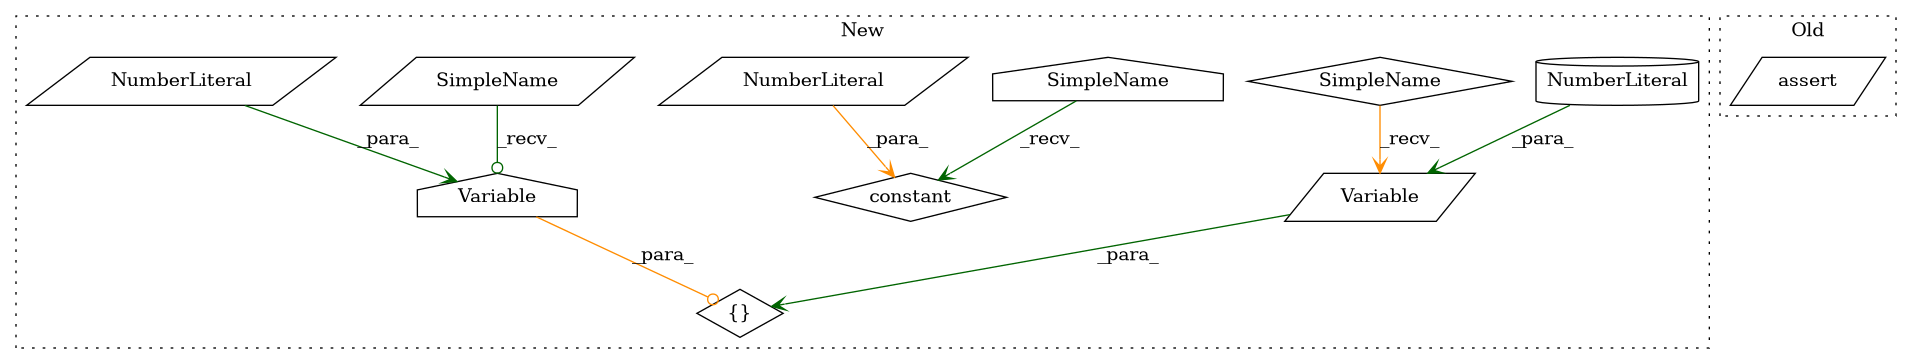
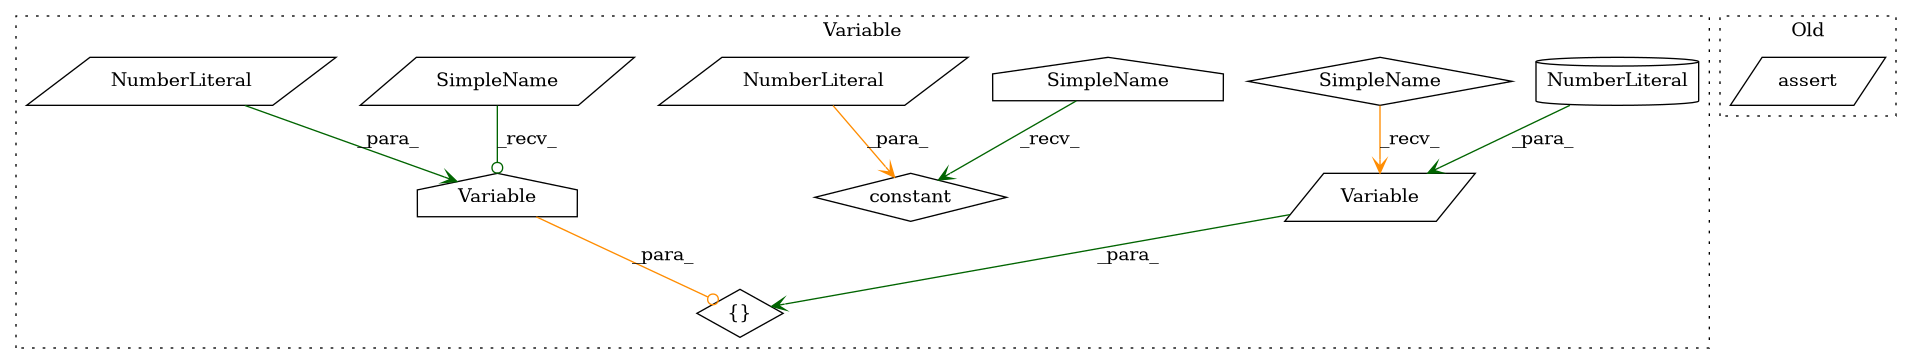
(863, 31) -> (863, 31)
